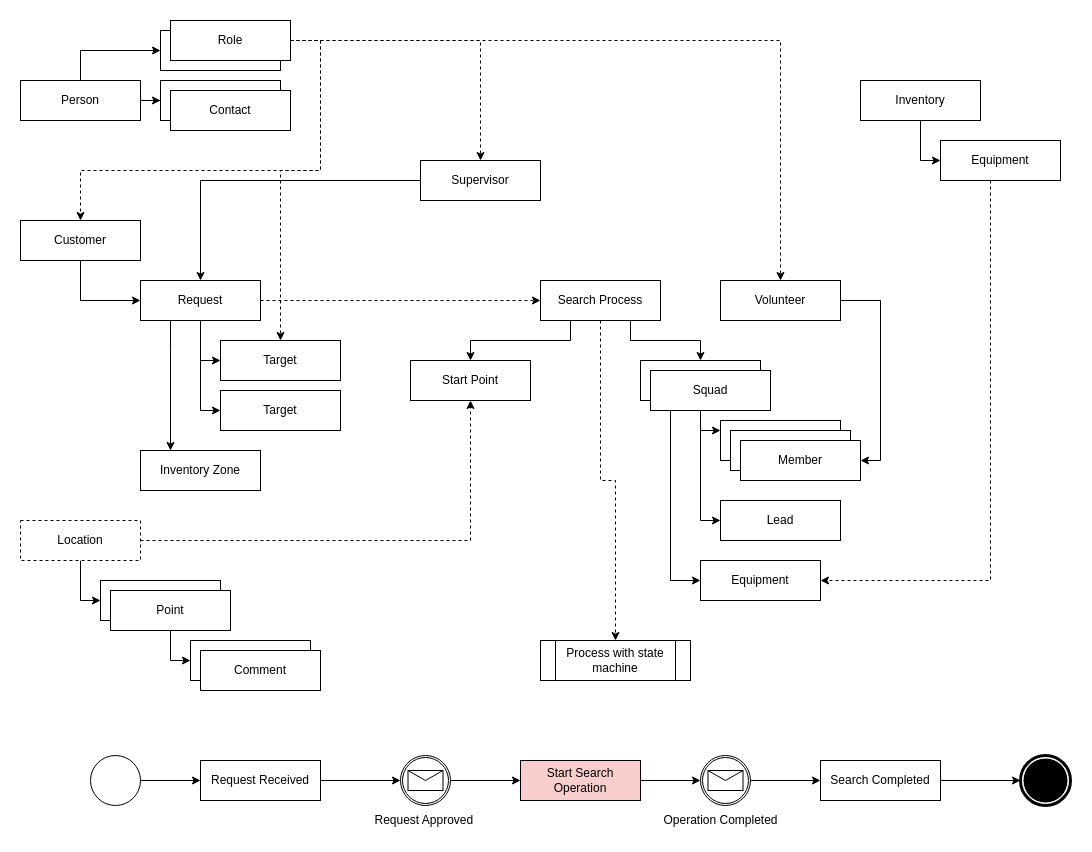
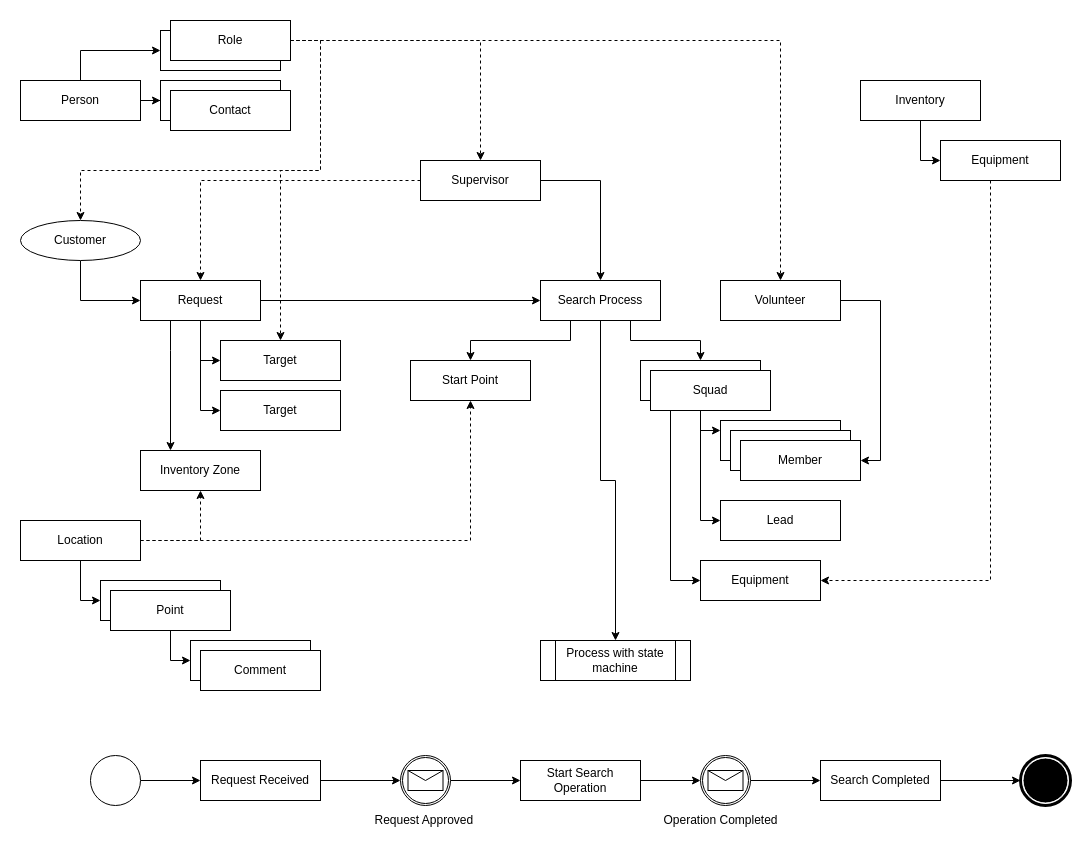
(264, 181) -> (264, 181)
none -> (601, 197)
(81, 241) -> (81, 241)
(397, 301) -> (397, 301)
(605, 481) -> (605, 481)
none -> (201, 518)
(81, 541) -> (81, 541)
(581, 781) -> (581, 781)
